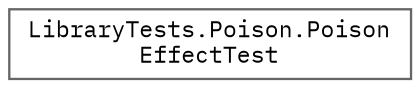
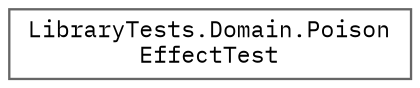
(210, 44) -> (210, 44)
